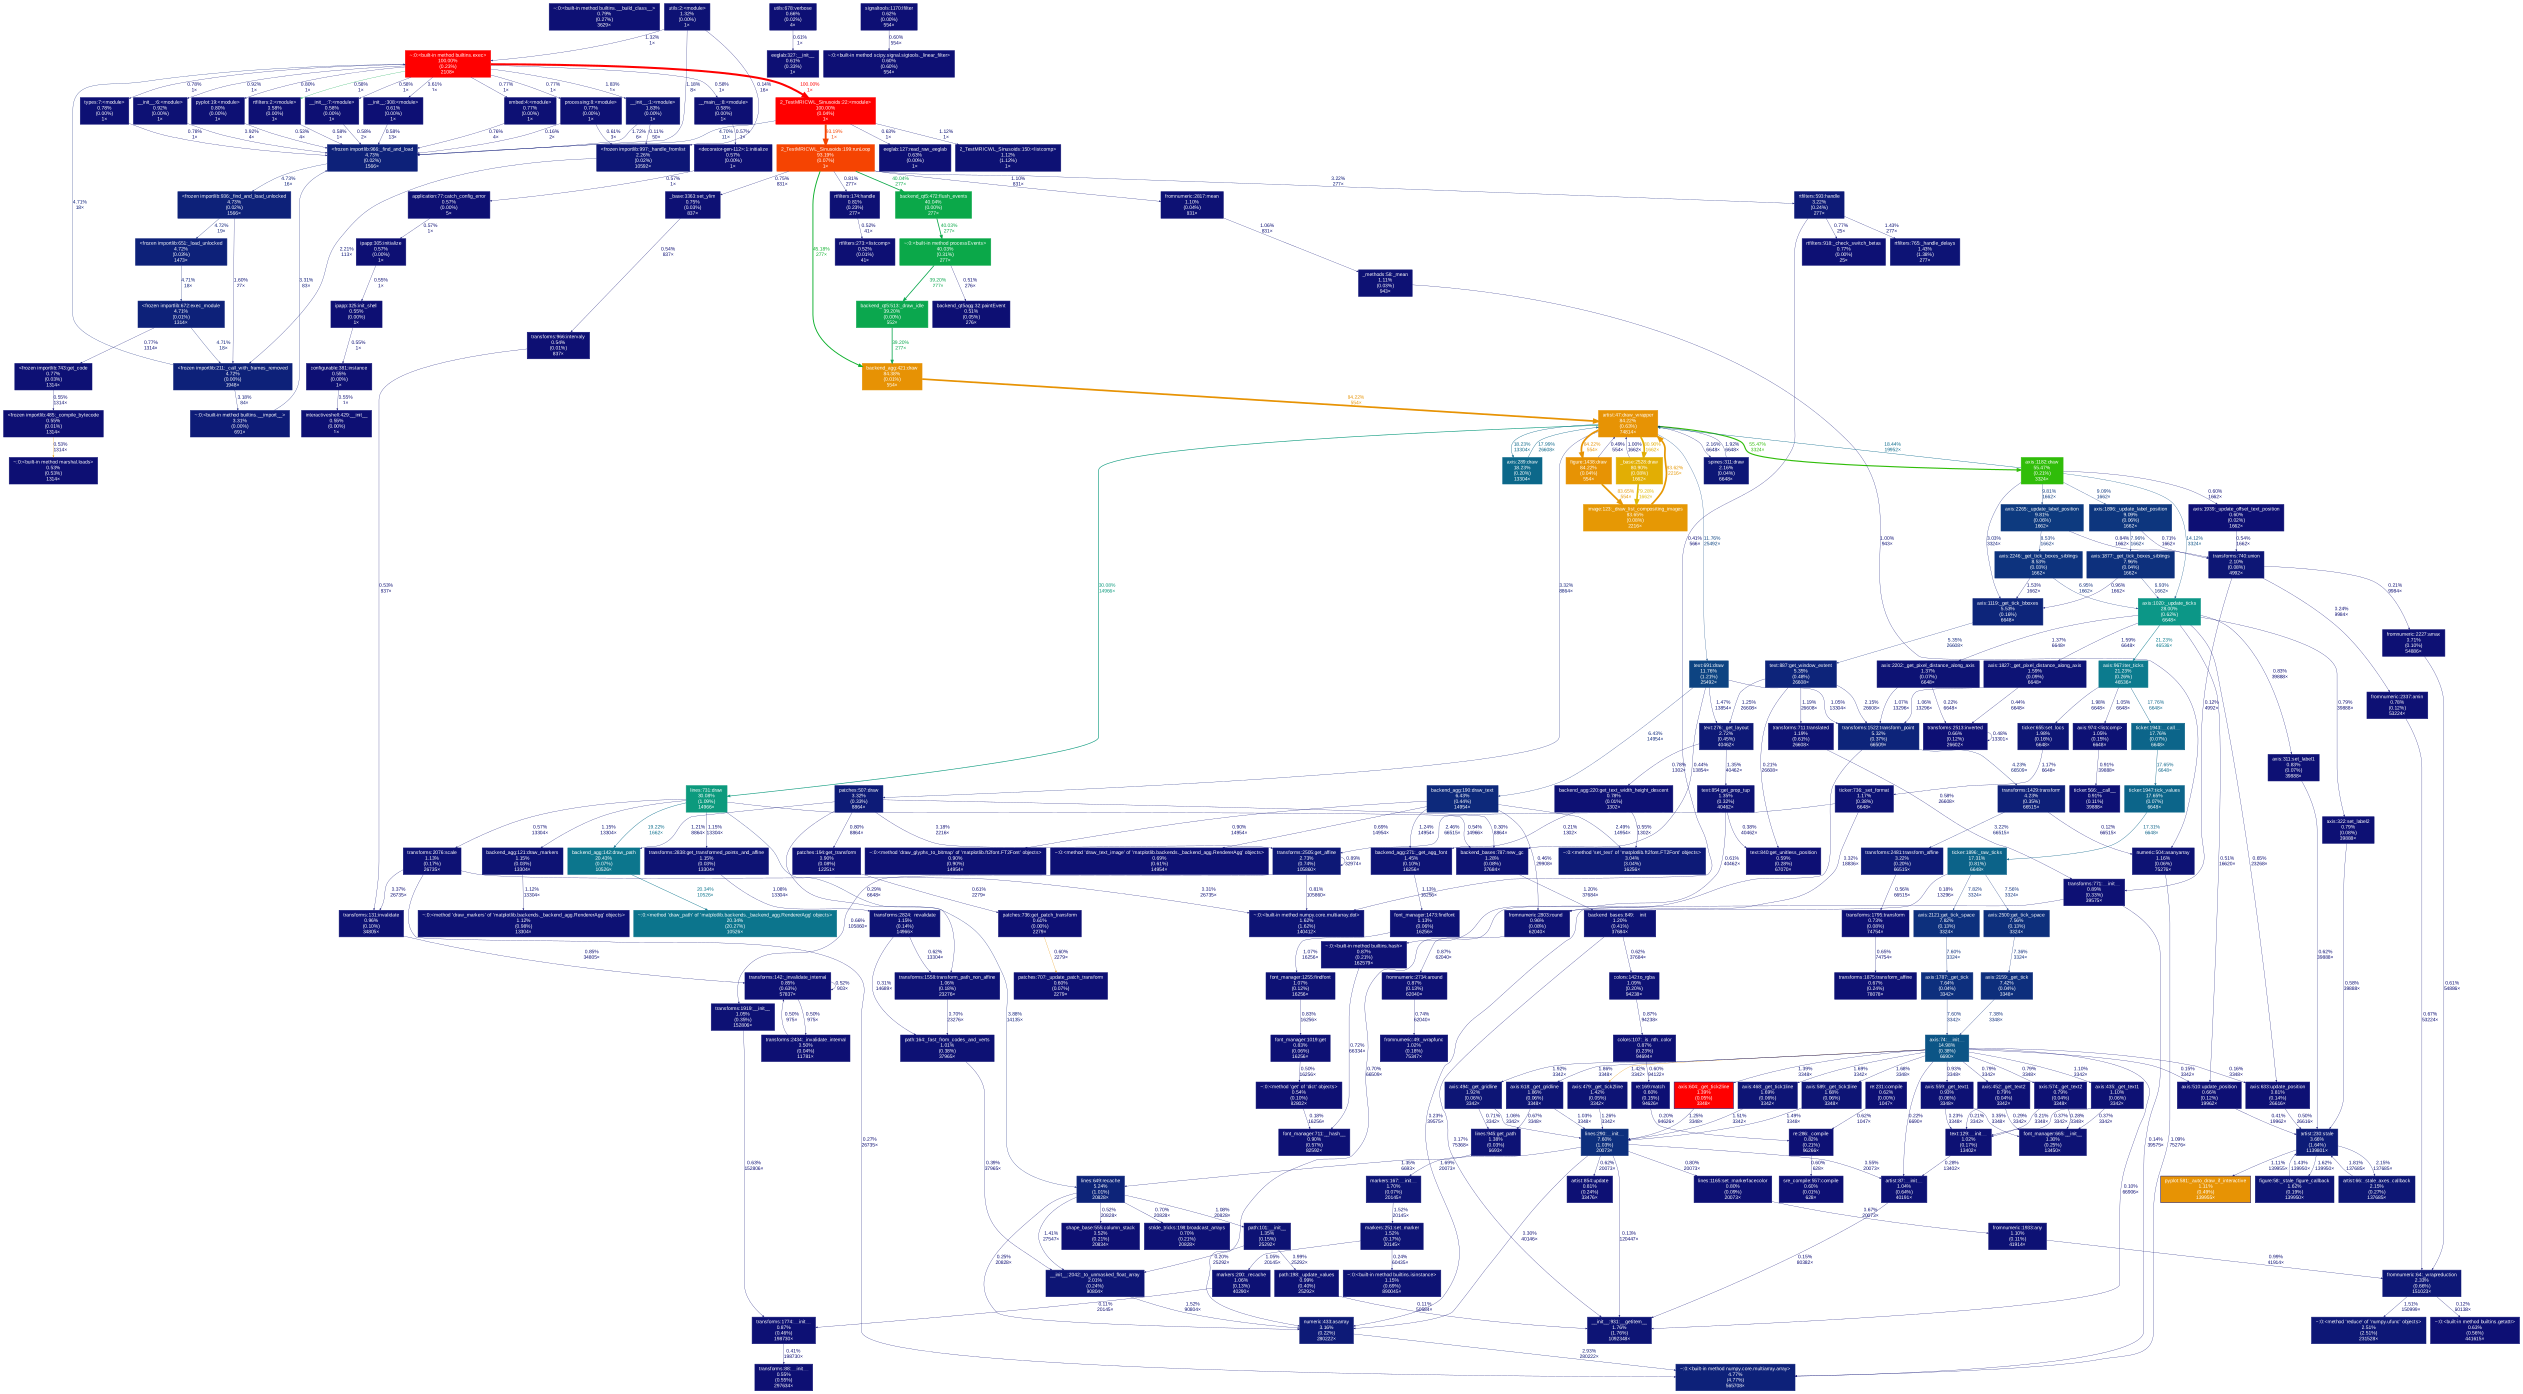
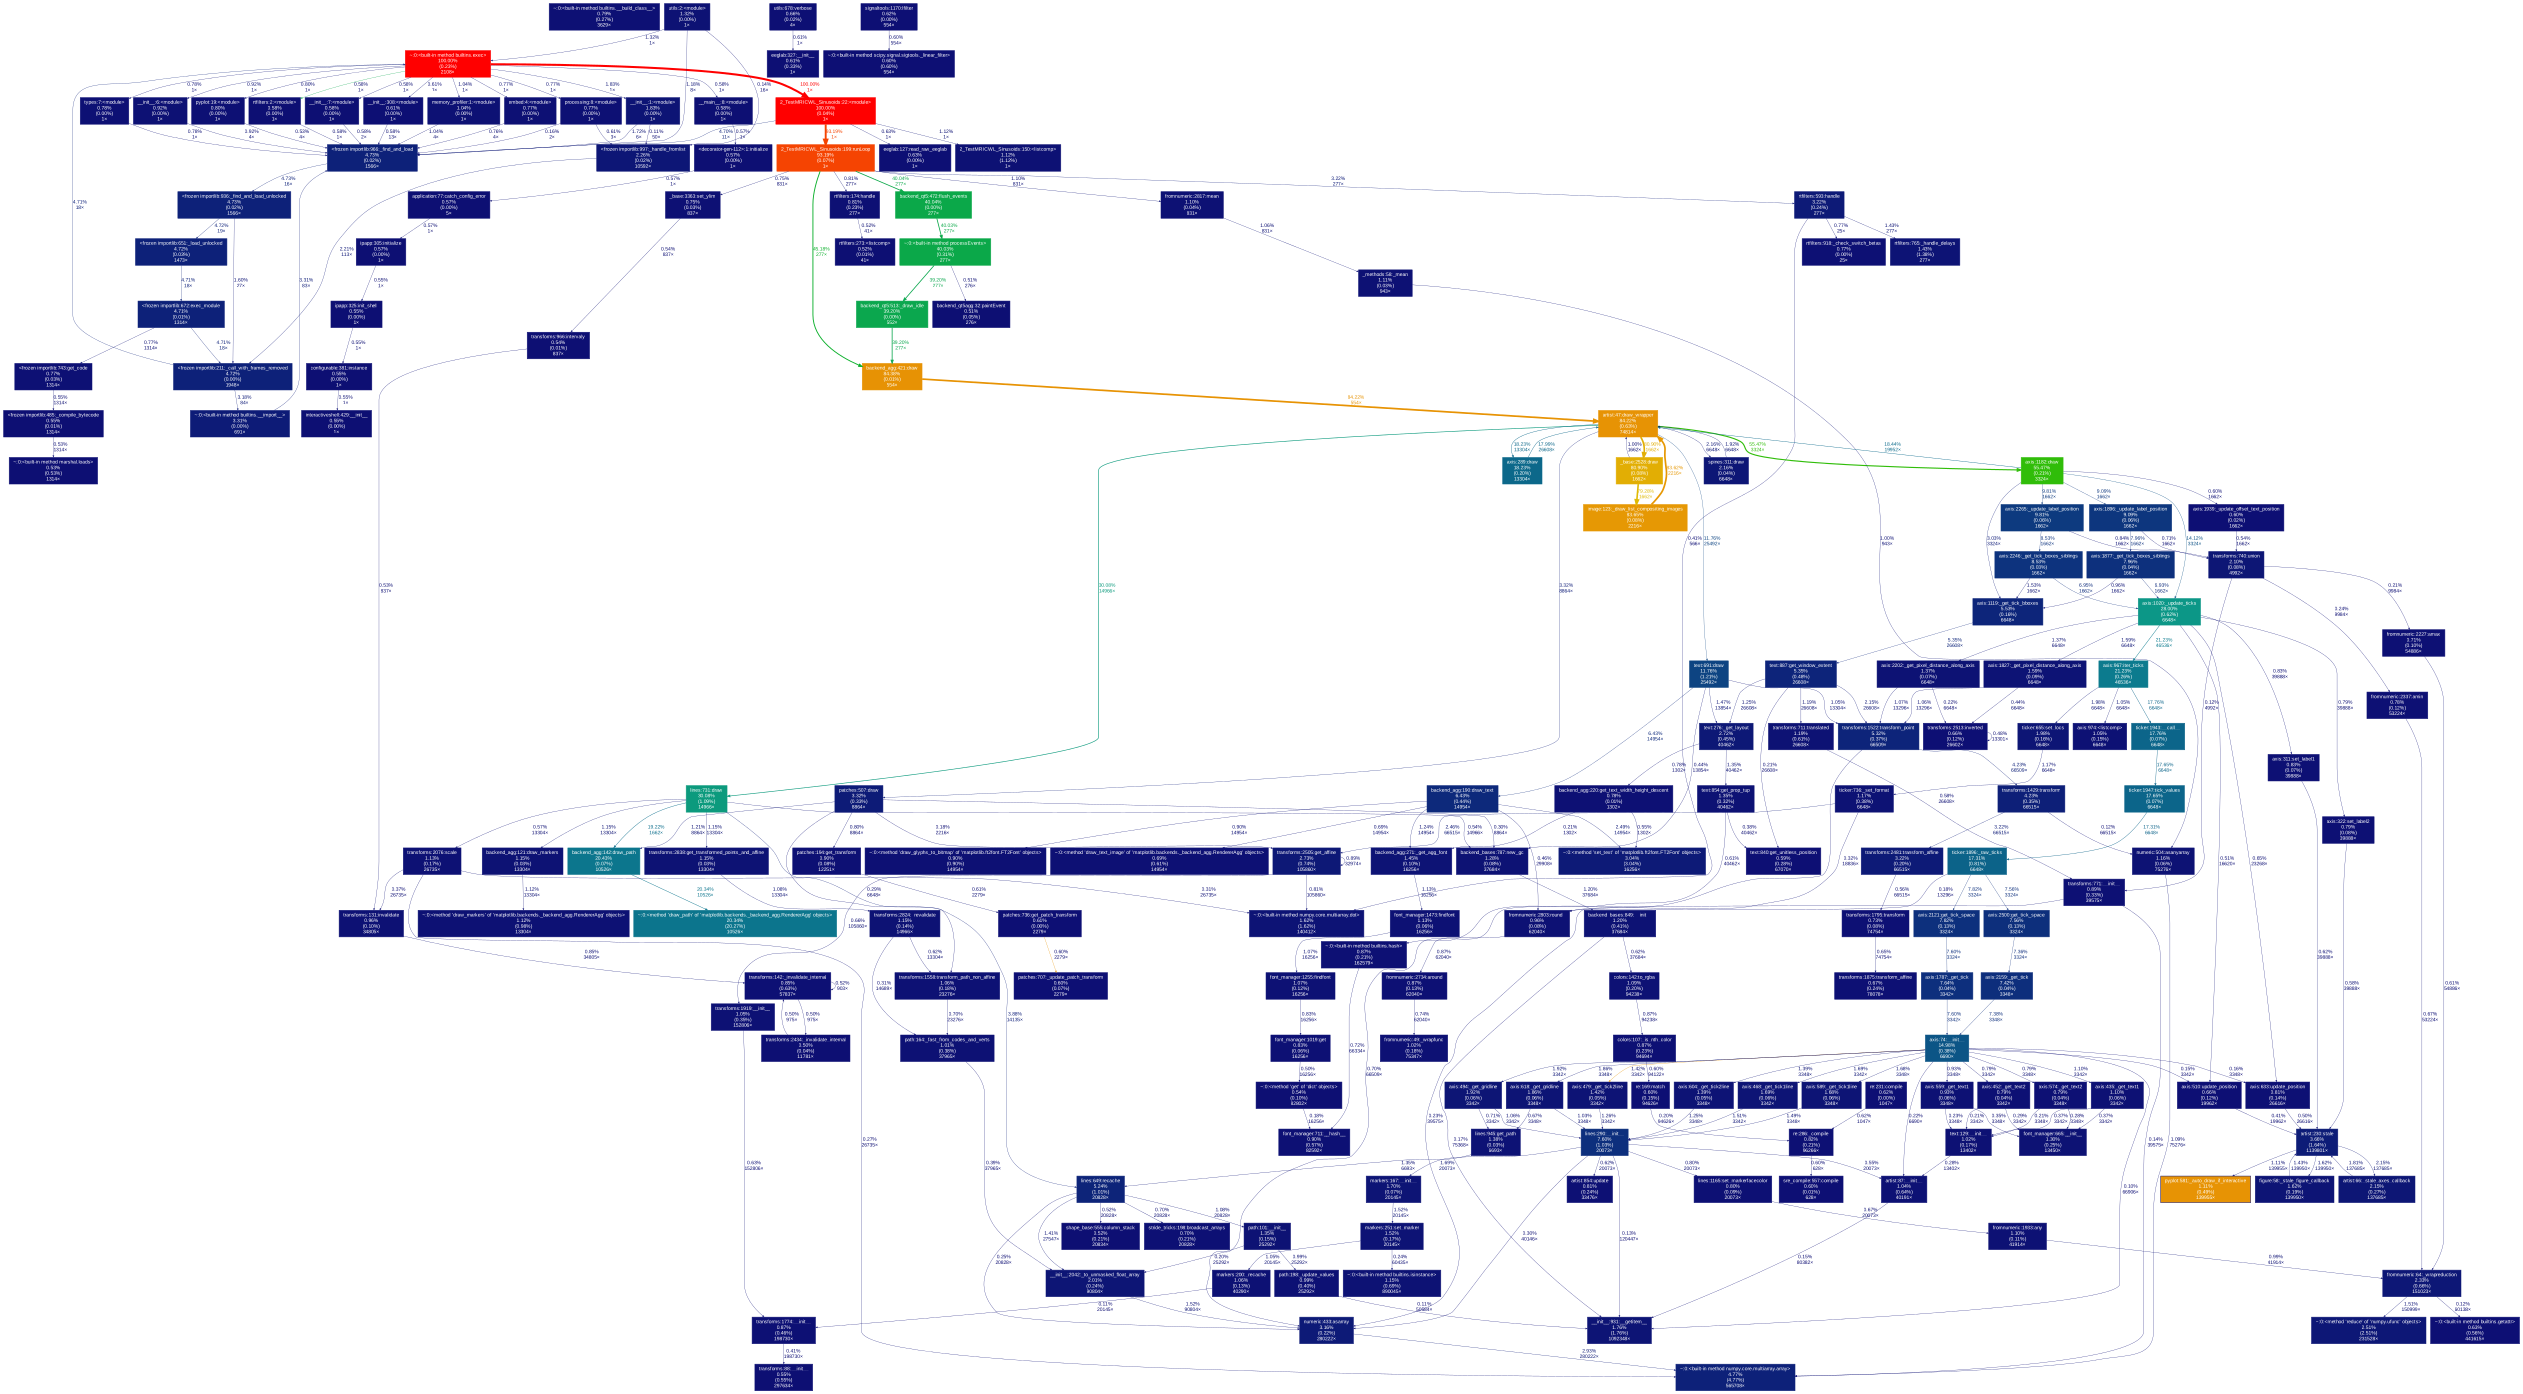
none -> (464, 111)
(53, 446) -> (53, 446)
(1589, 471) -> none
(2095, 799) -> none
(1704, 1095) -> (1704, 1095)
